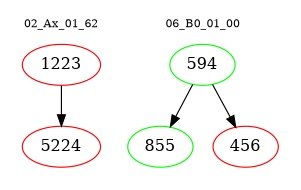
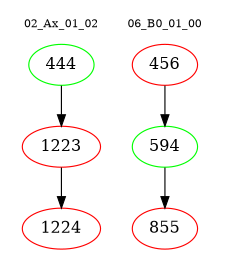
(61, 24) -> (61, 24)
none -> (61, 65)
(221, 101) -> (165, 100)
(61, 147) -> (61, 229)
(160, 147) -> (165, 229)
